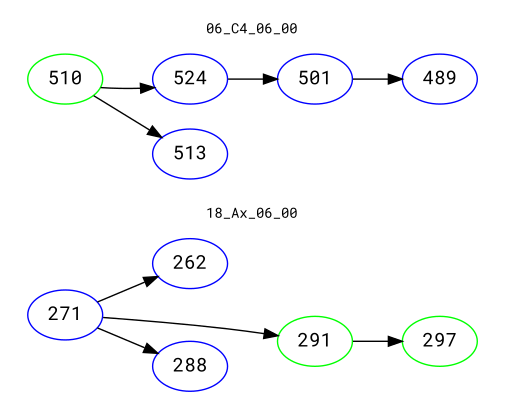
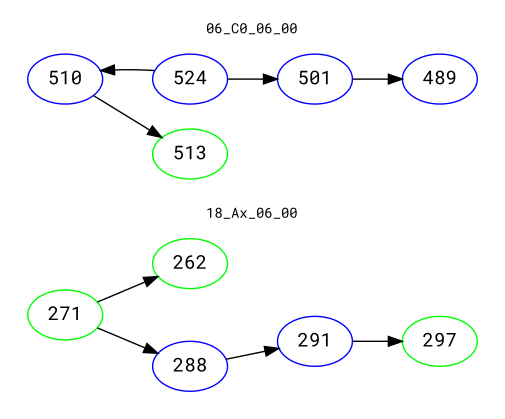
(253, 30) -> (253, 30)
(65, 79) -> (65, 79)
(121, 88) -> (135, 70)
(190, 154) -> (190, 154)
(190, 264) -> (190, 264)
(65, 315) -> (65, 315)
(184, 324) -> (246, 355)
(315, 341) -> (315, 341)
